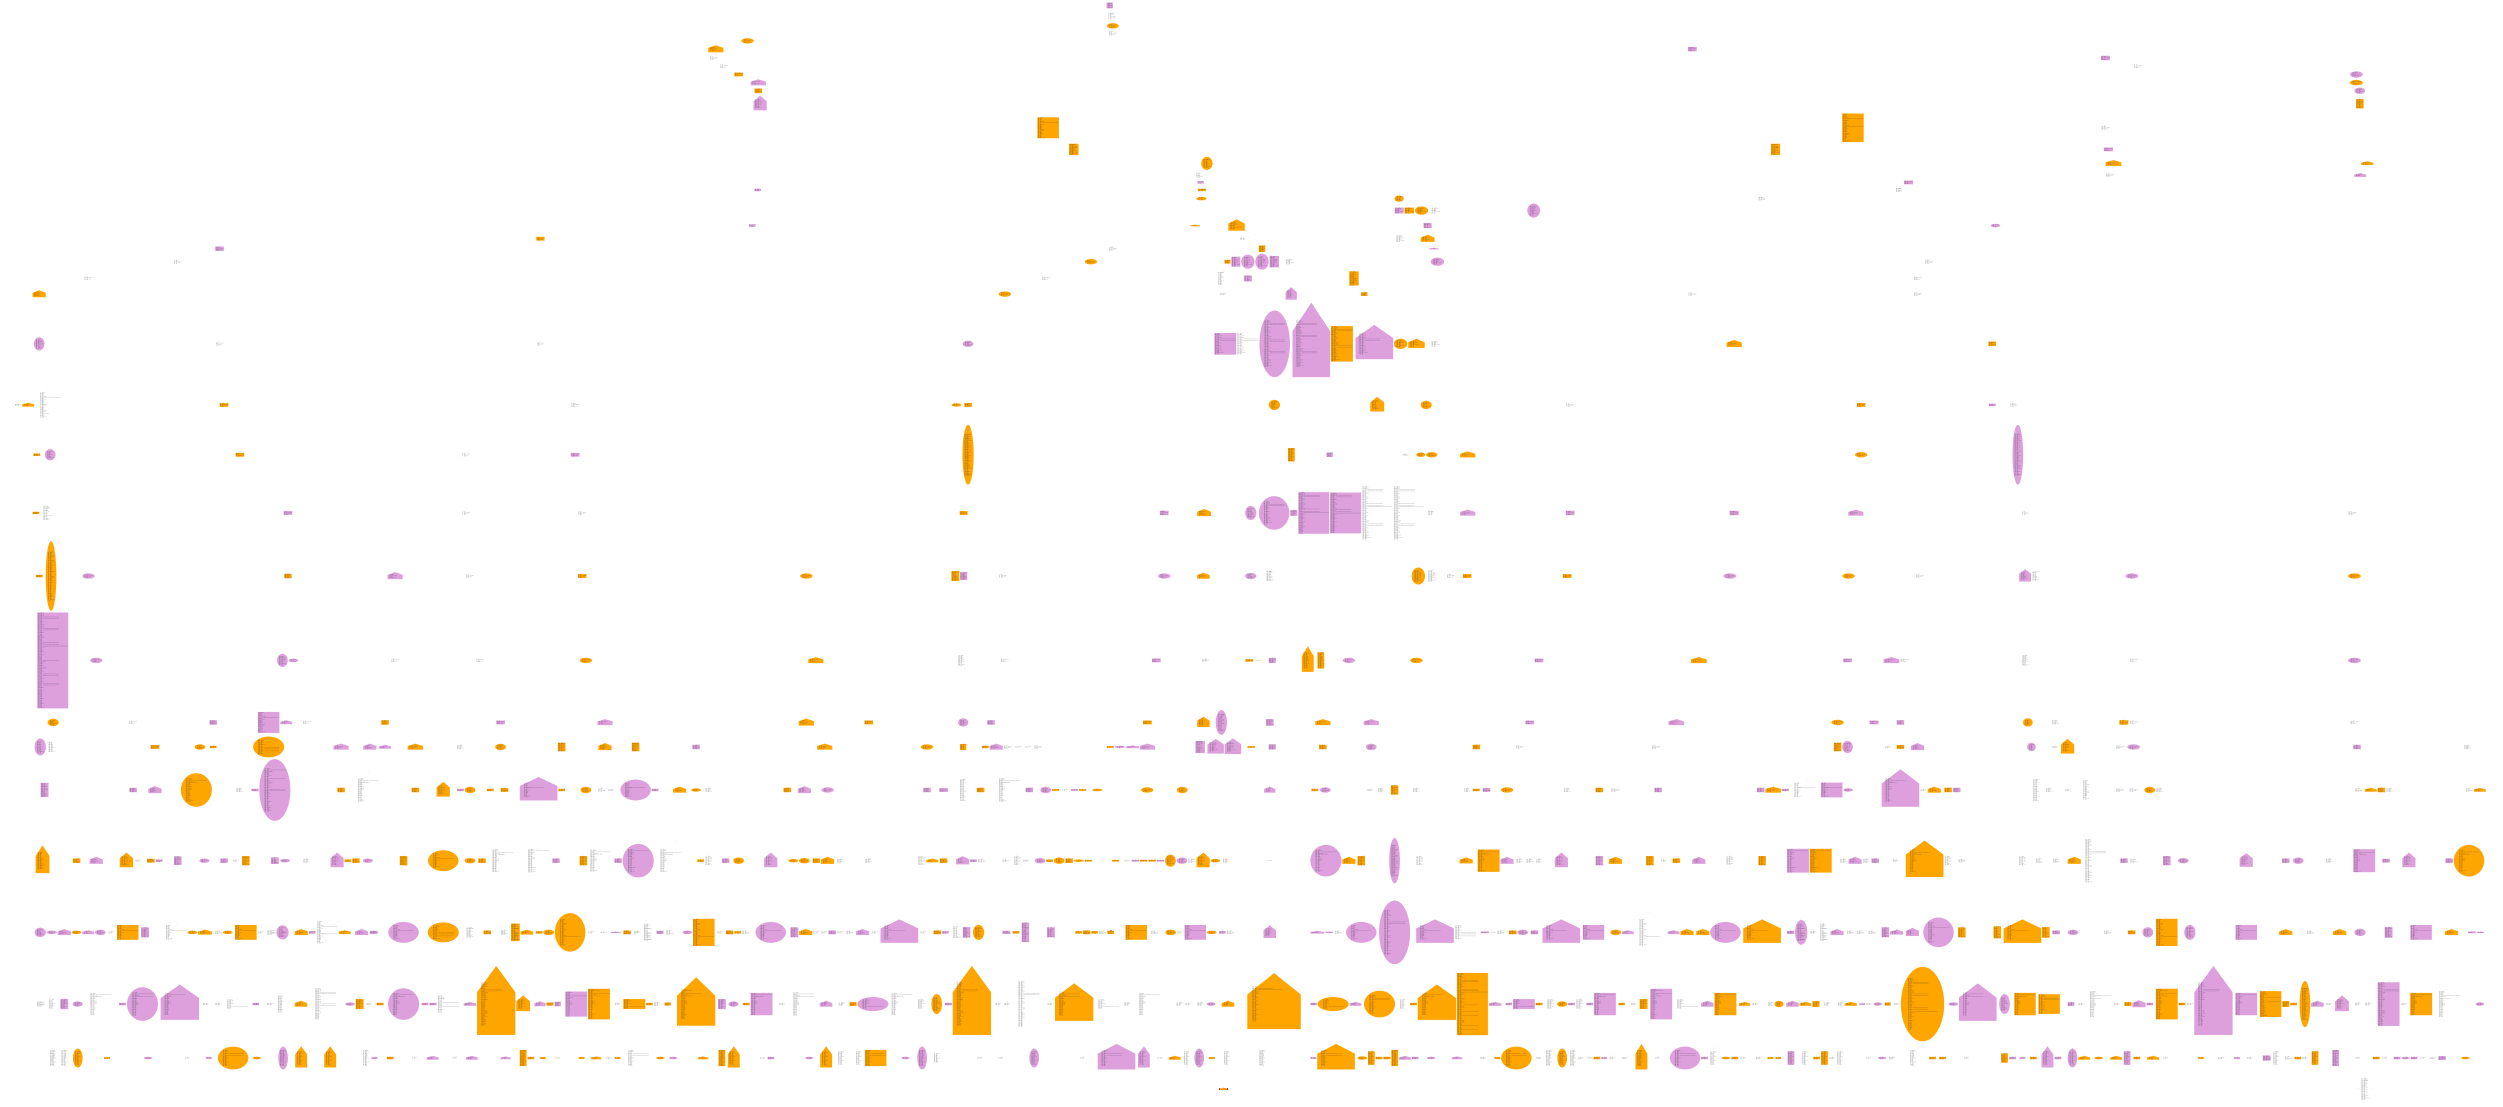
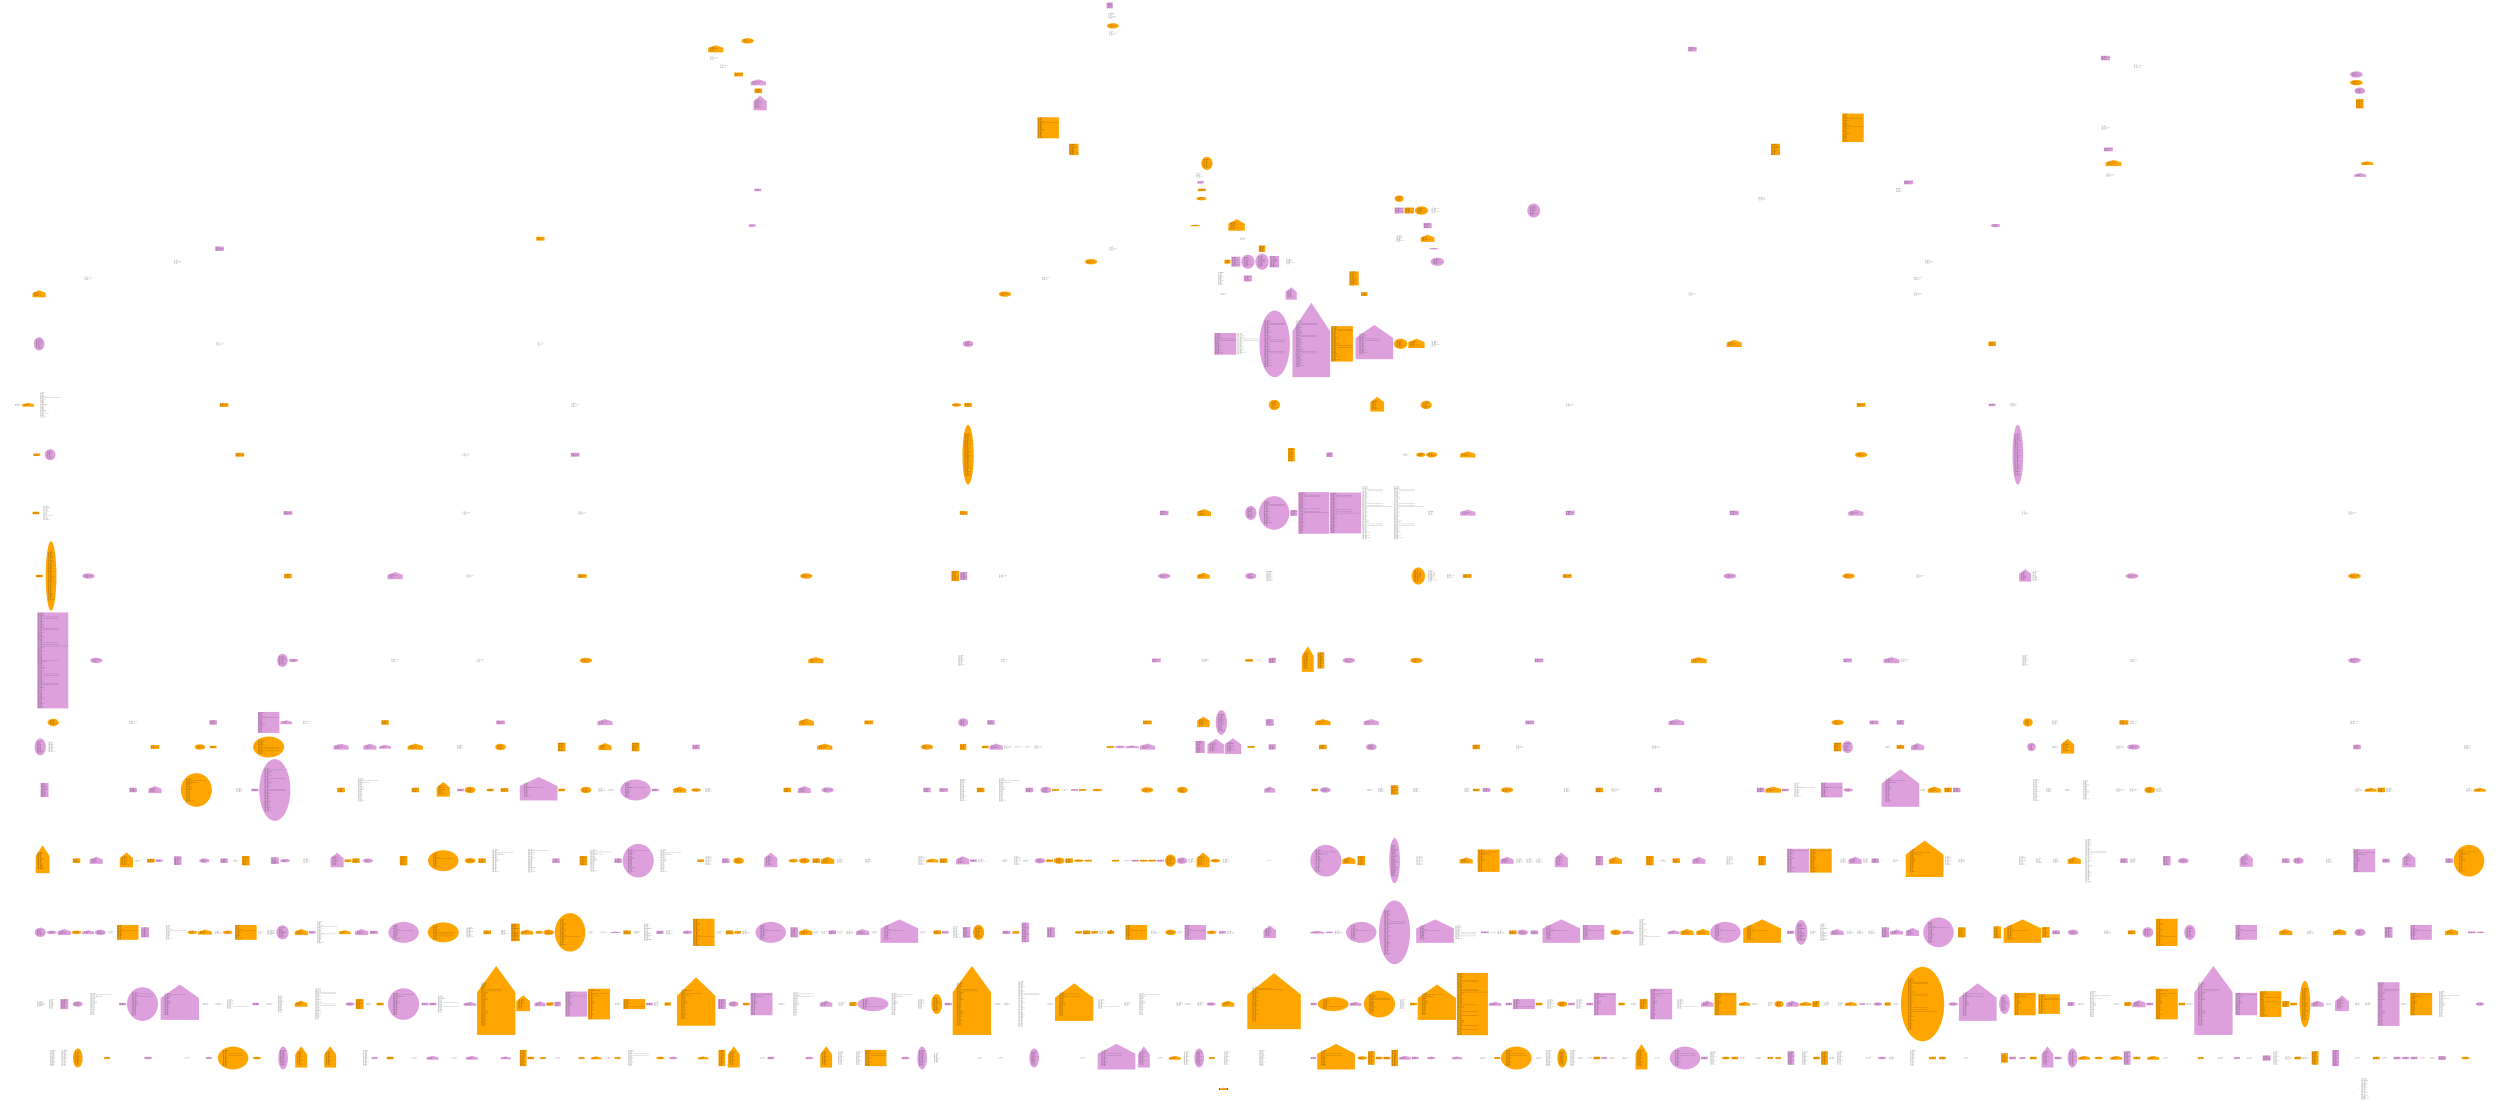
(649, 1004) -> (649, 1004)
